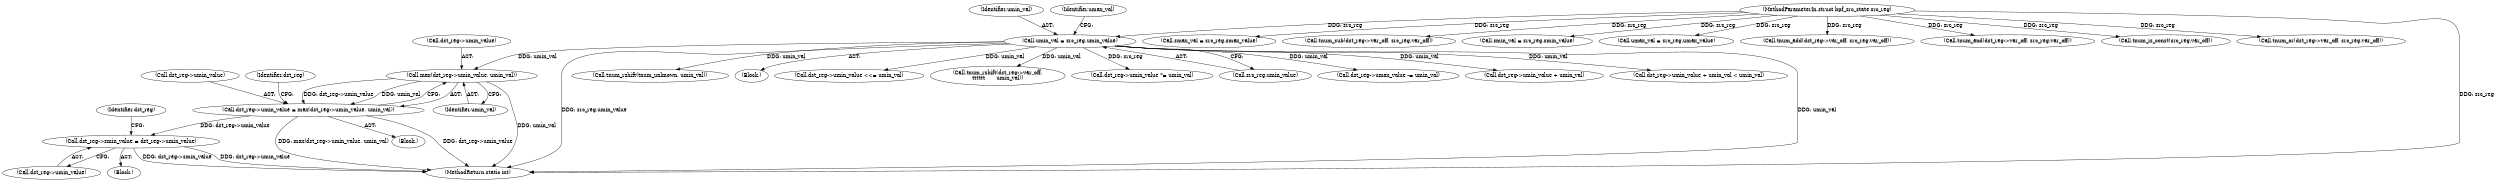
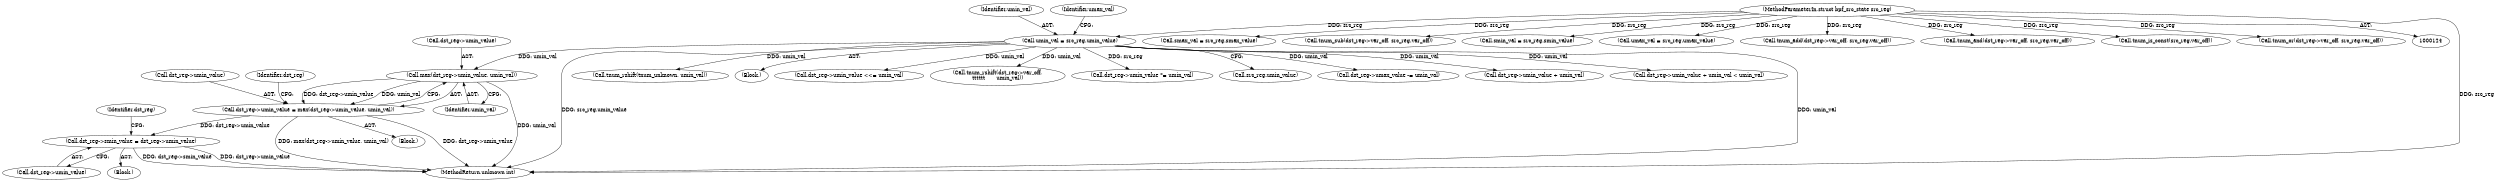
none -> (2431, 41)
(1173, 59) -> none
(478, 173) -> (478, 173)
